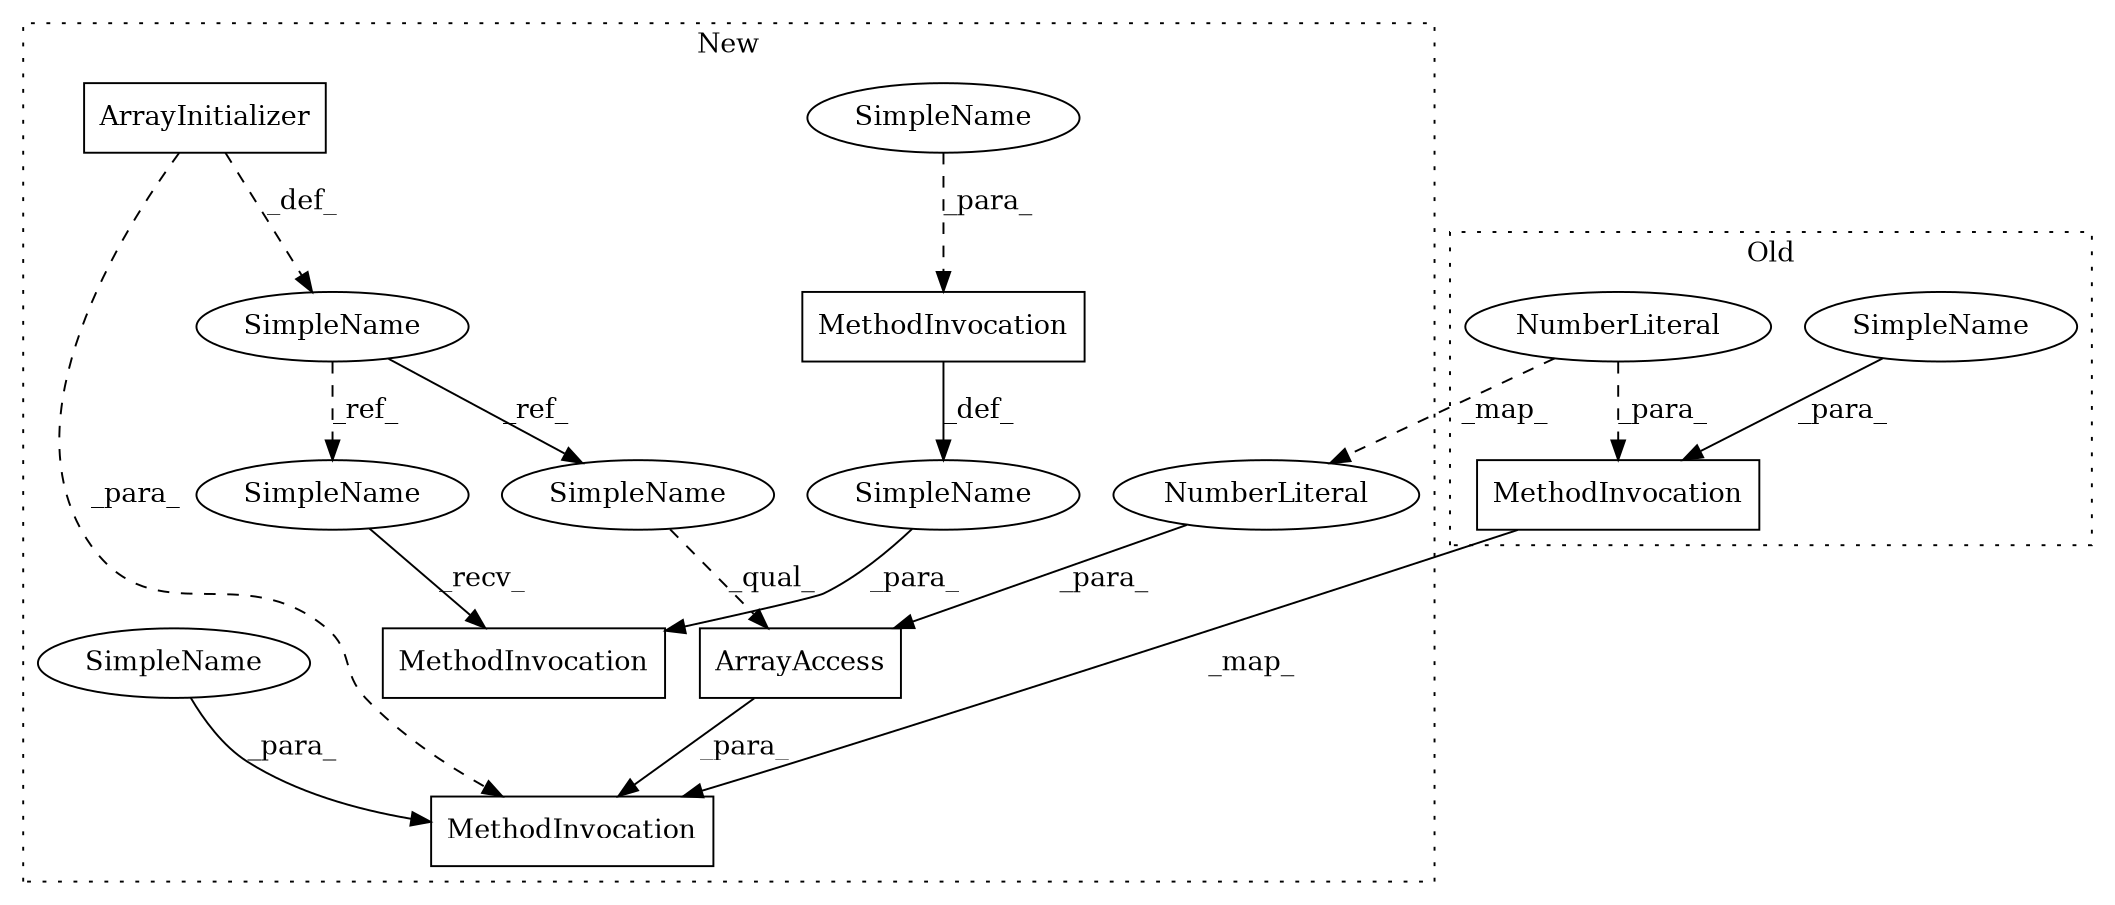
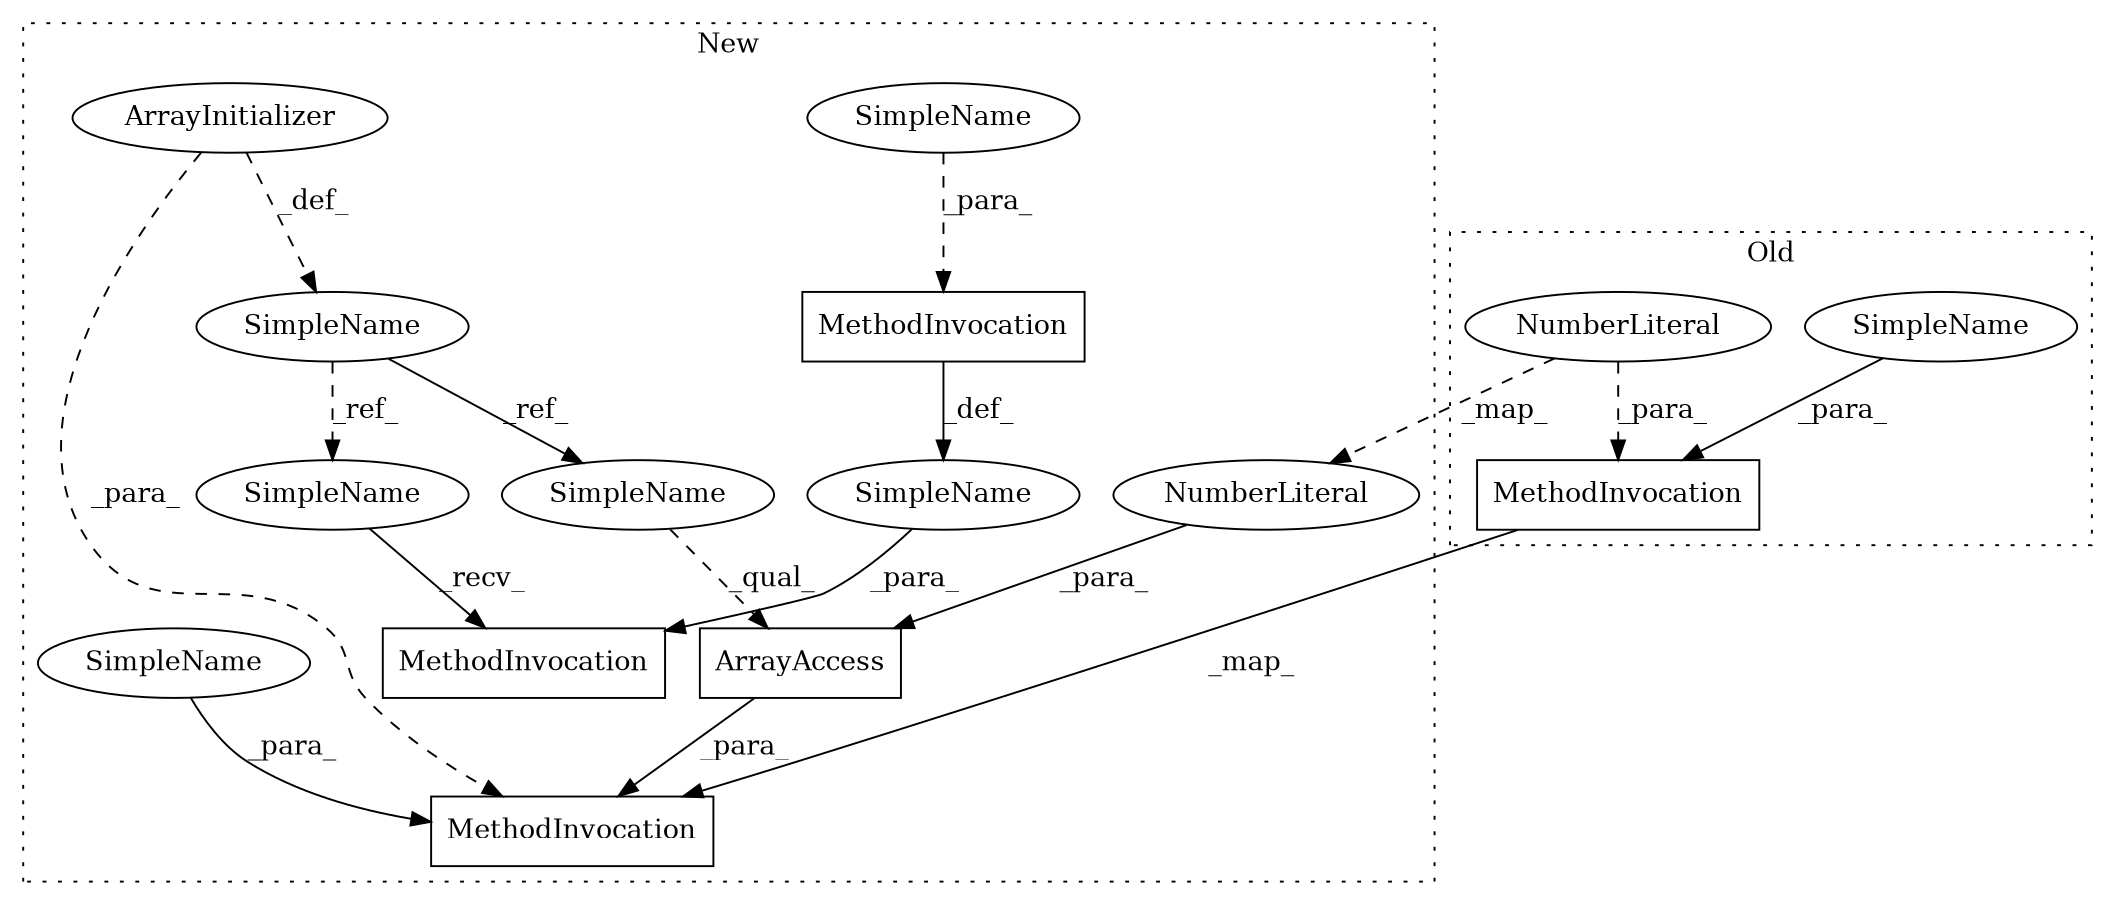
(205, 118) -> (230, 118)
